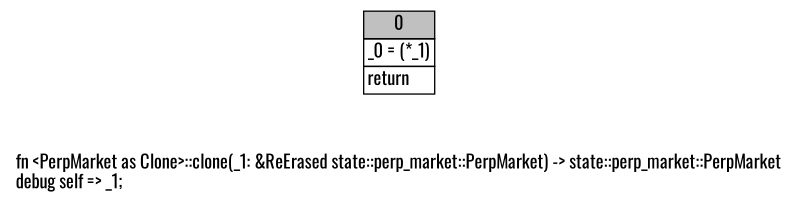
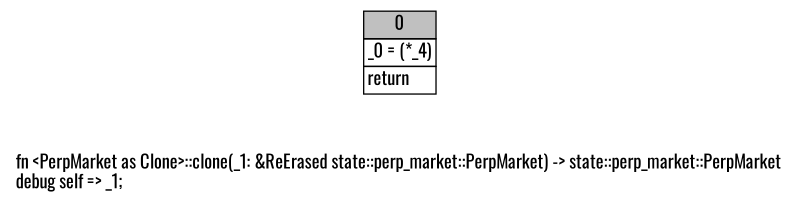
(399, 52) -> (400, 52)
